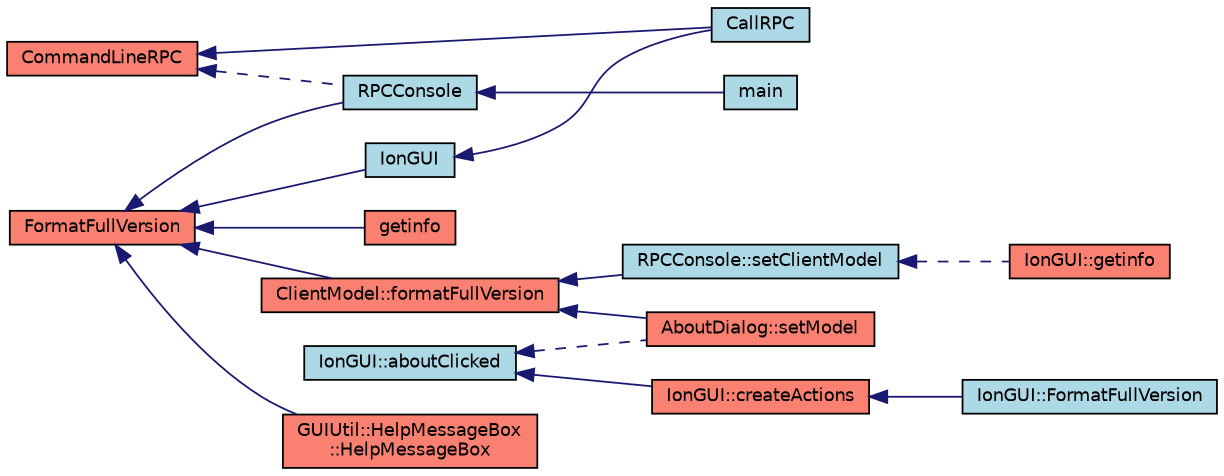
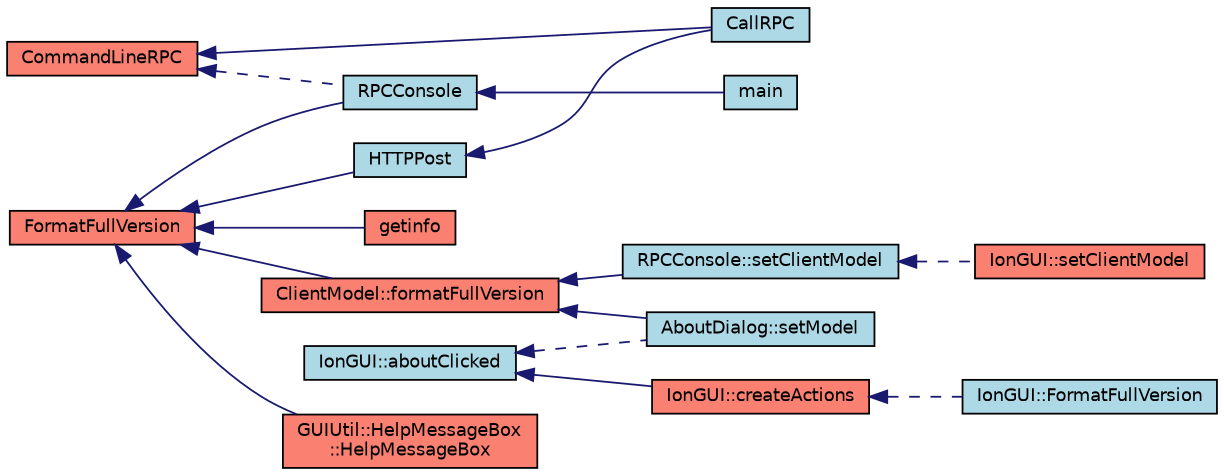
(410, 160) -> (410, 160)
(1090, 262) -> (1090, 262)
(761, 329) -> (761, 329)
(925, 397) -> (925, 397)
